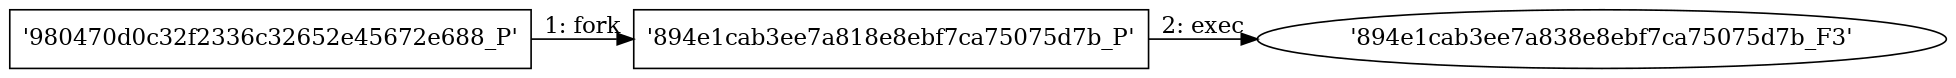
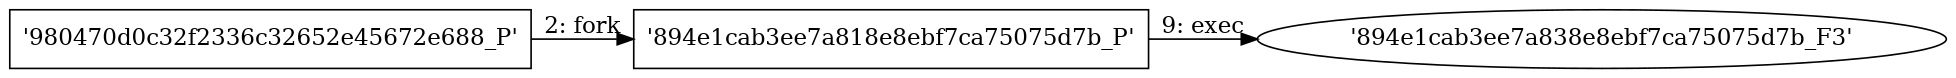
(582, 27) -> (582, 27)
(1203, 27) -> (1203, 27)
